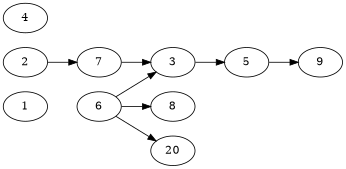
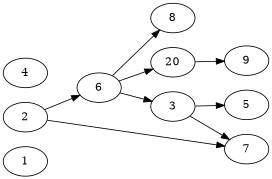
(132, 62) -> (206, 126)
(280, 62) -> (206, 62)
none -> (58, 104)
